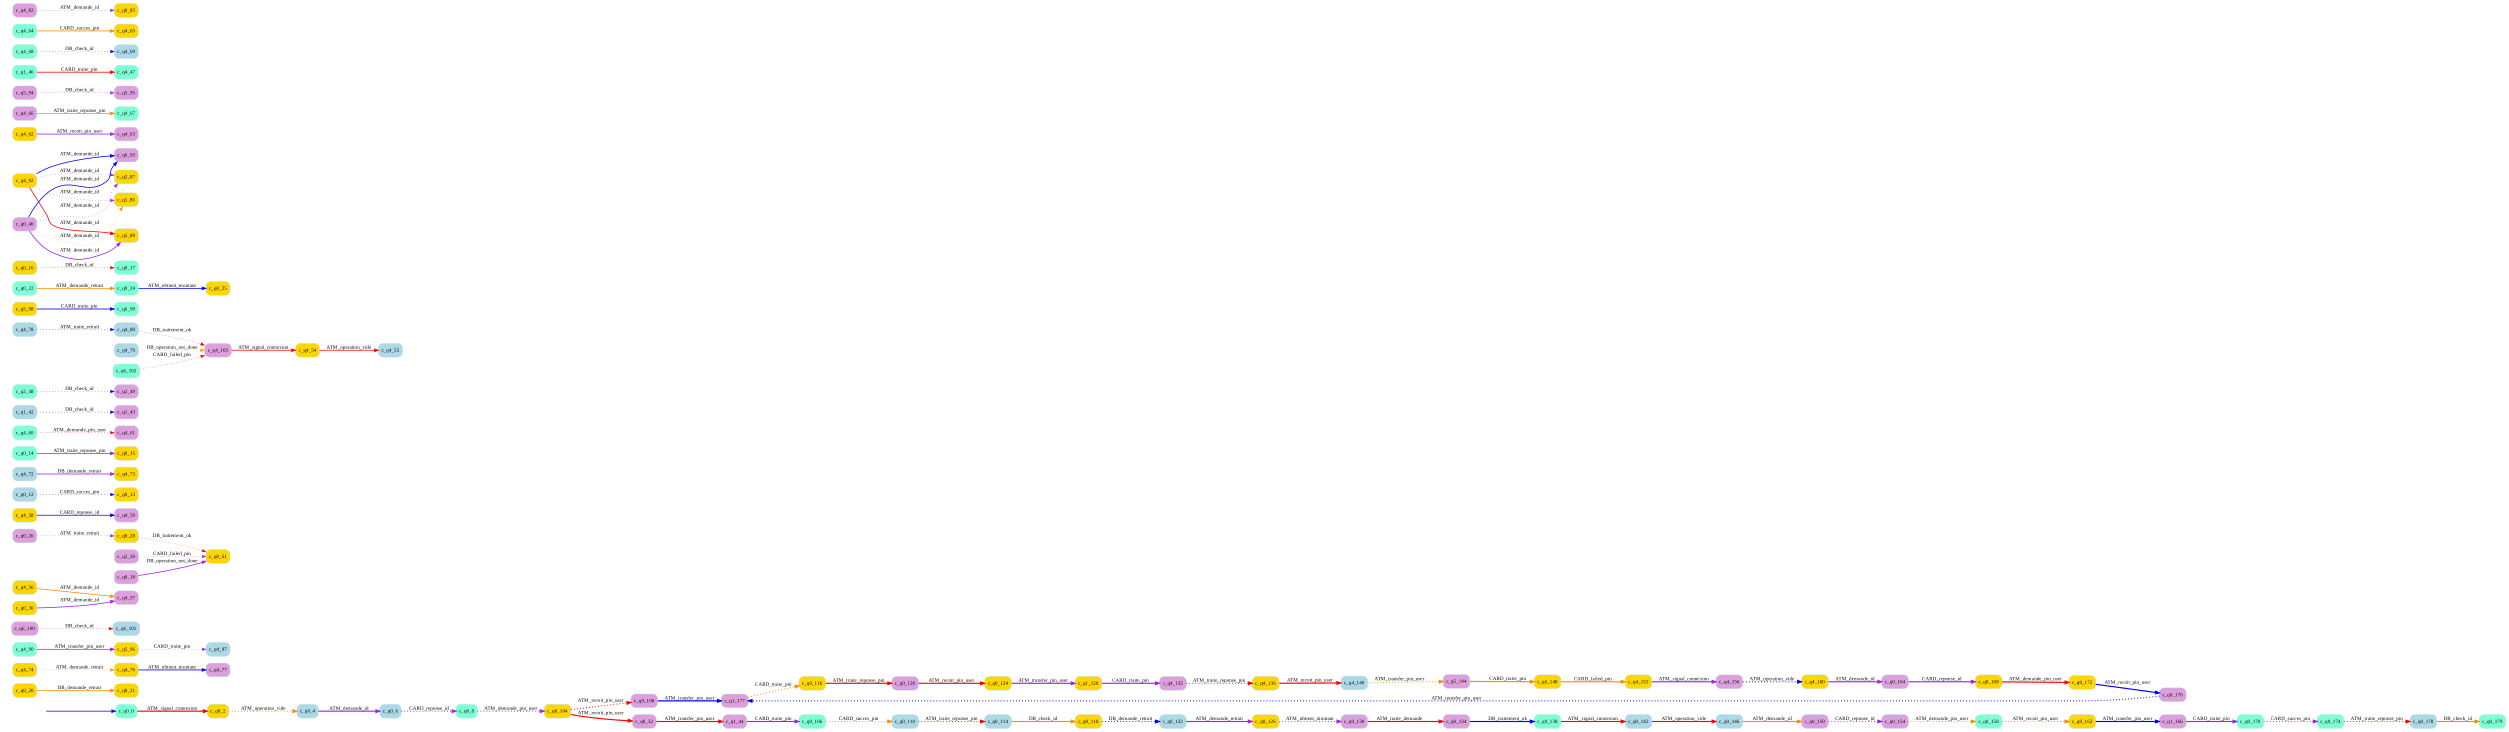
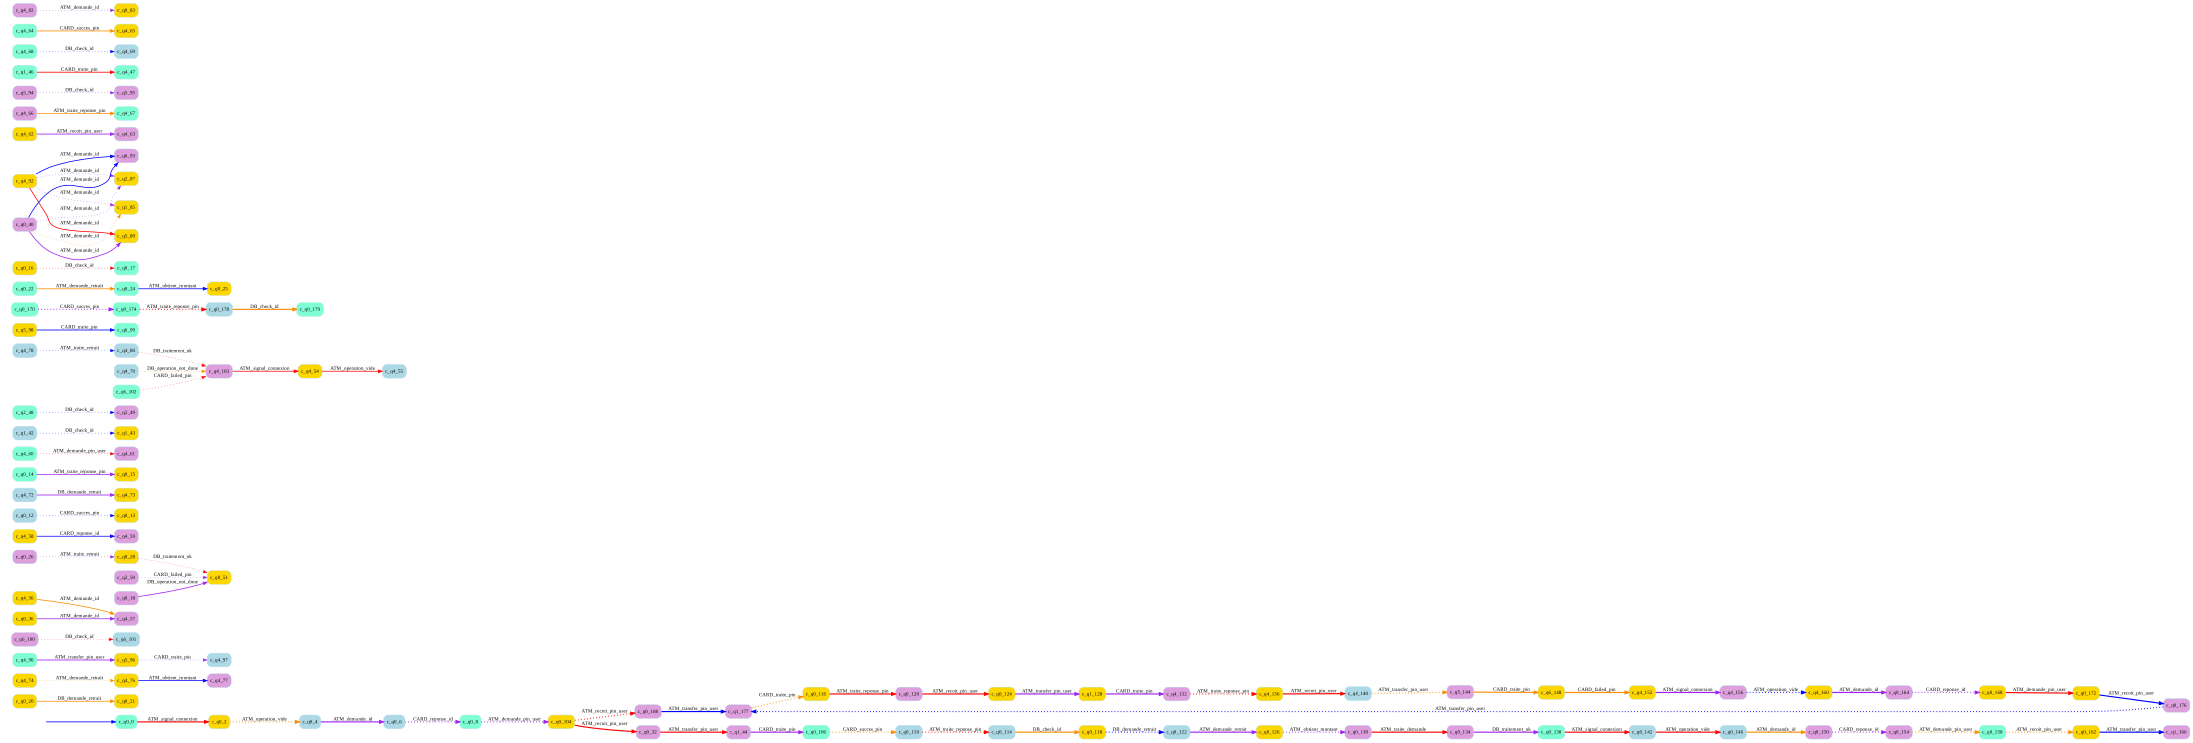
(126, 412) -> (126, 433)
(1940, 682) -> (1944, 692)
(1500, 721) -> (1504, 732)
(2210, 721) -> none
